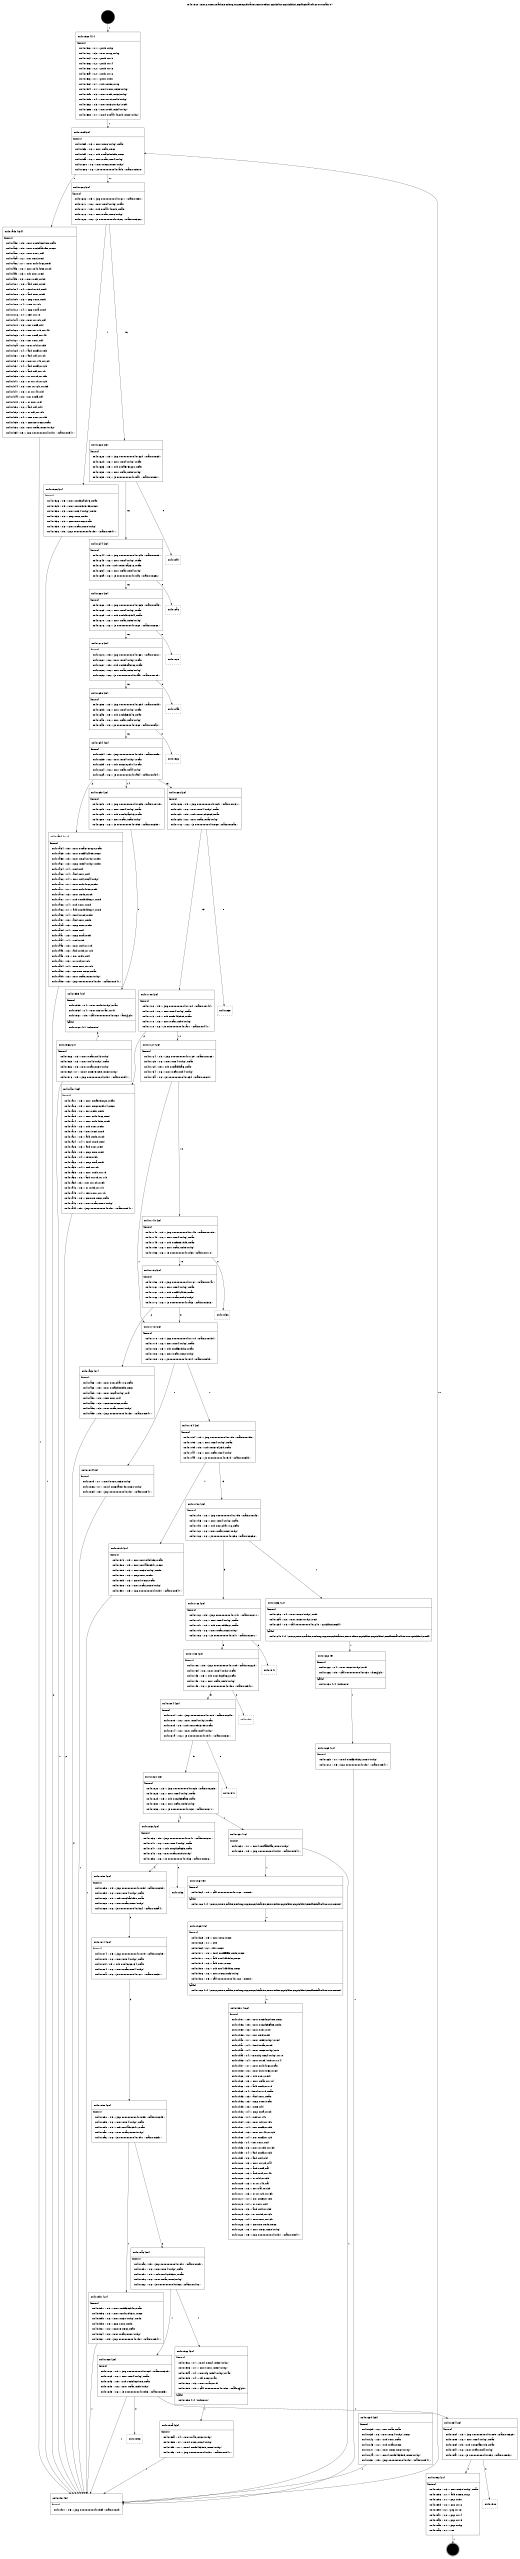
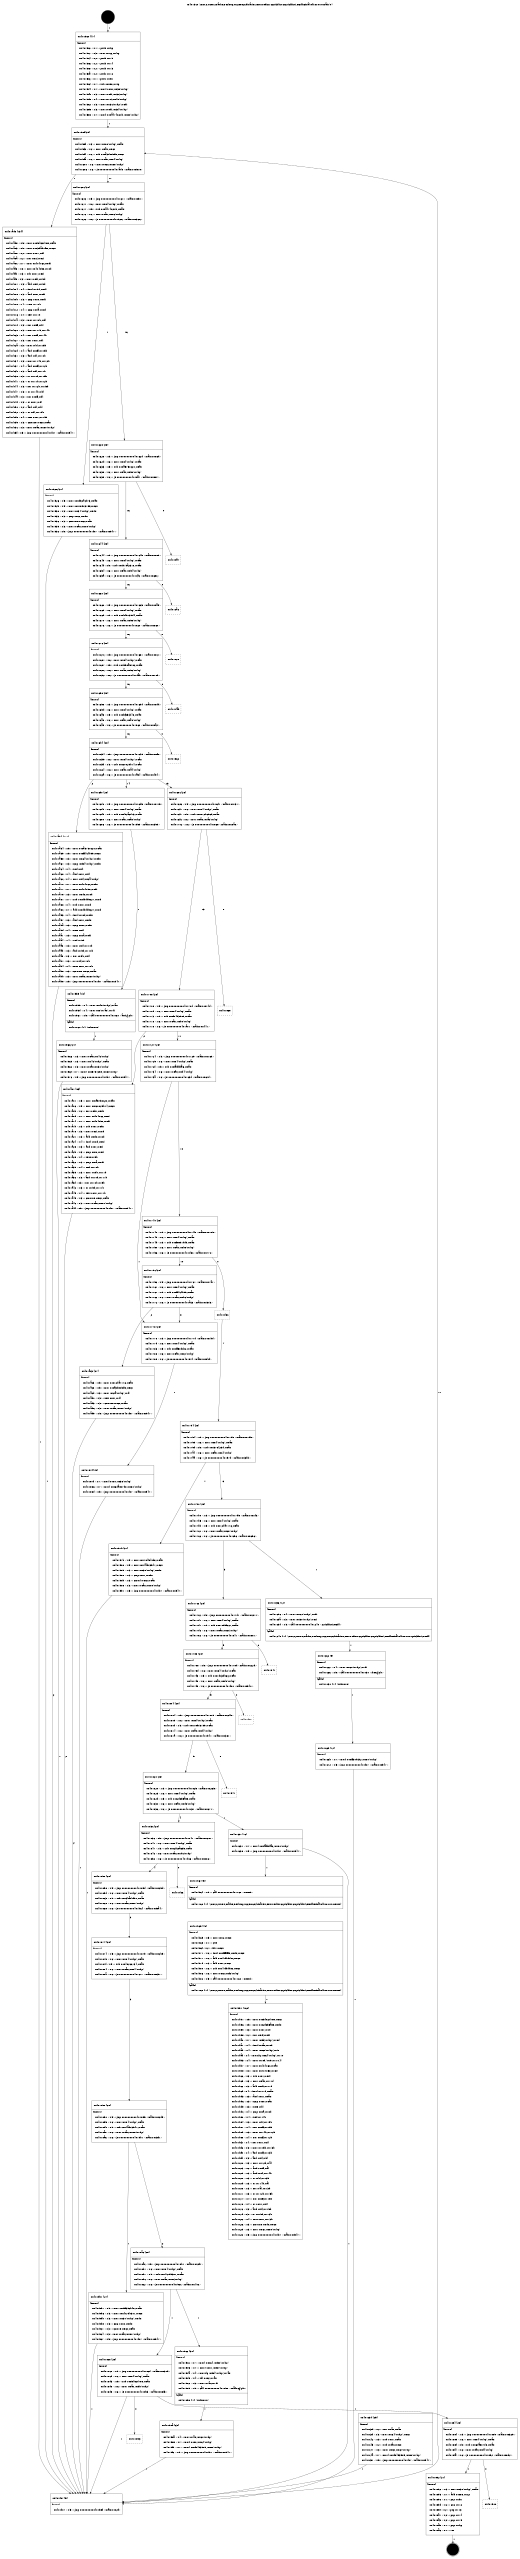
(97, 1037) -> (94, 1035)
(198, 1392) -> (220, 1369)
(265, 1914) -> none
